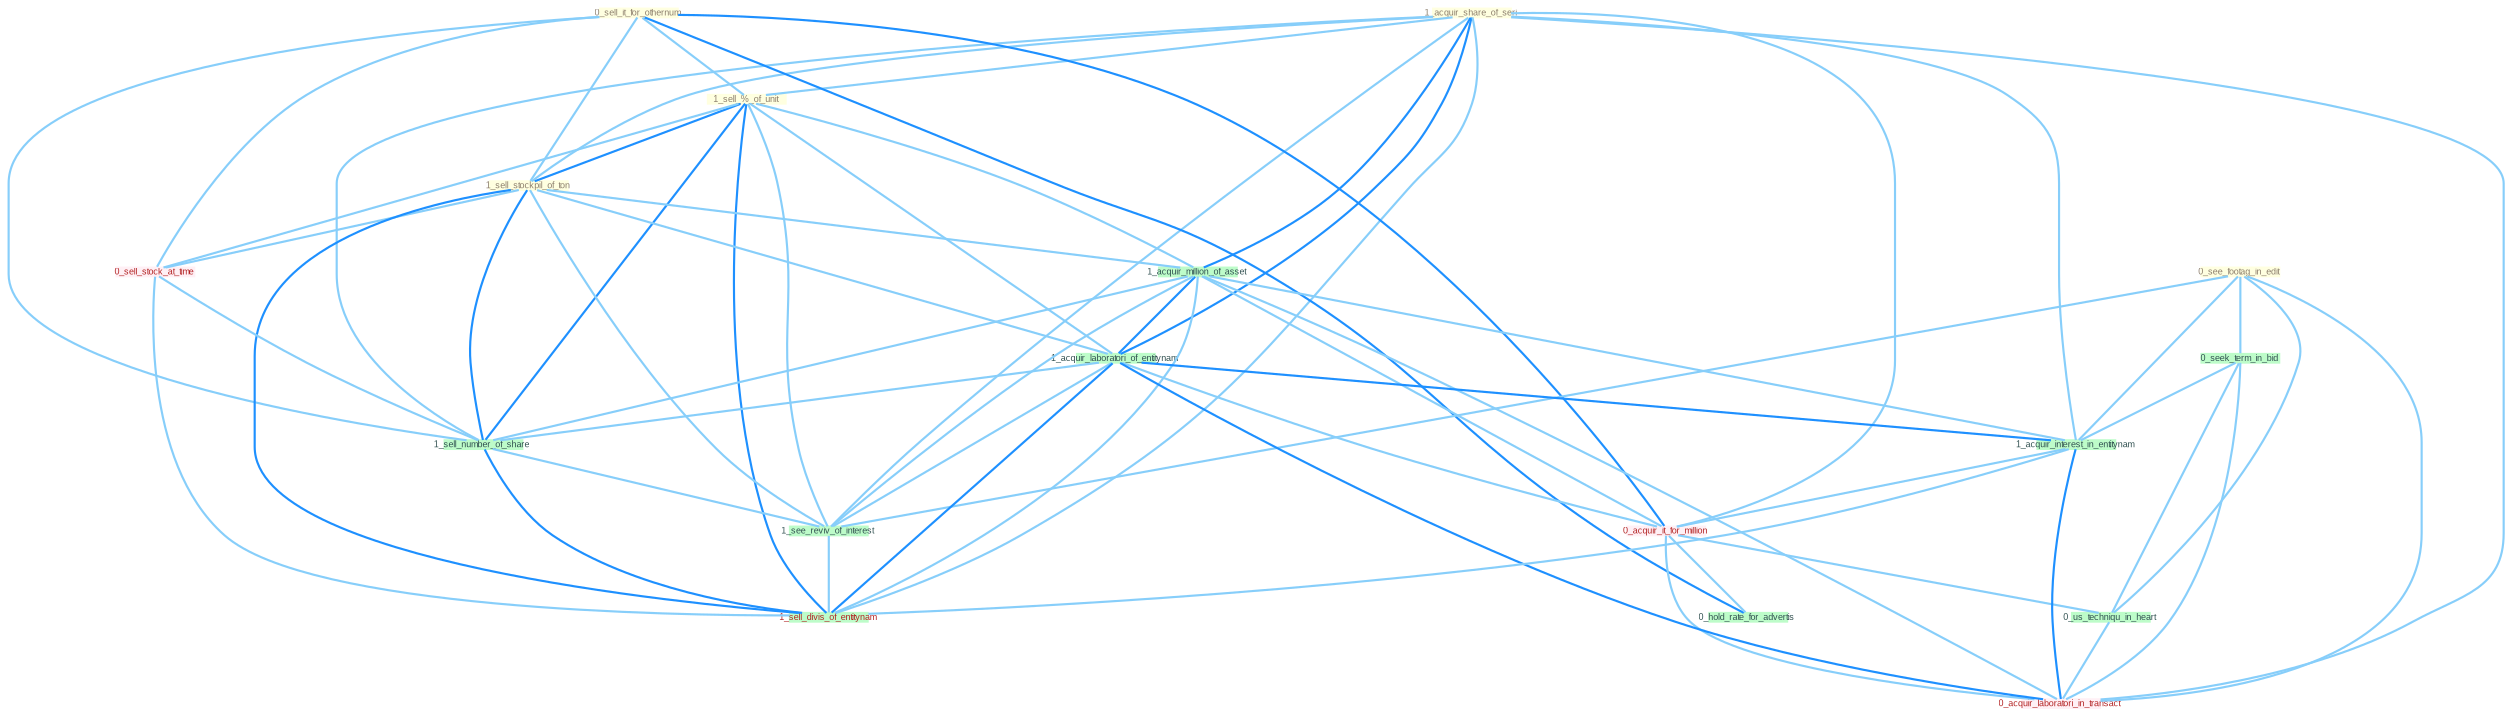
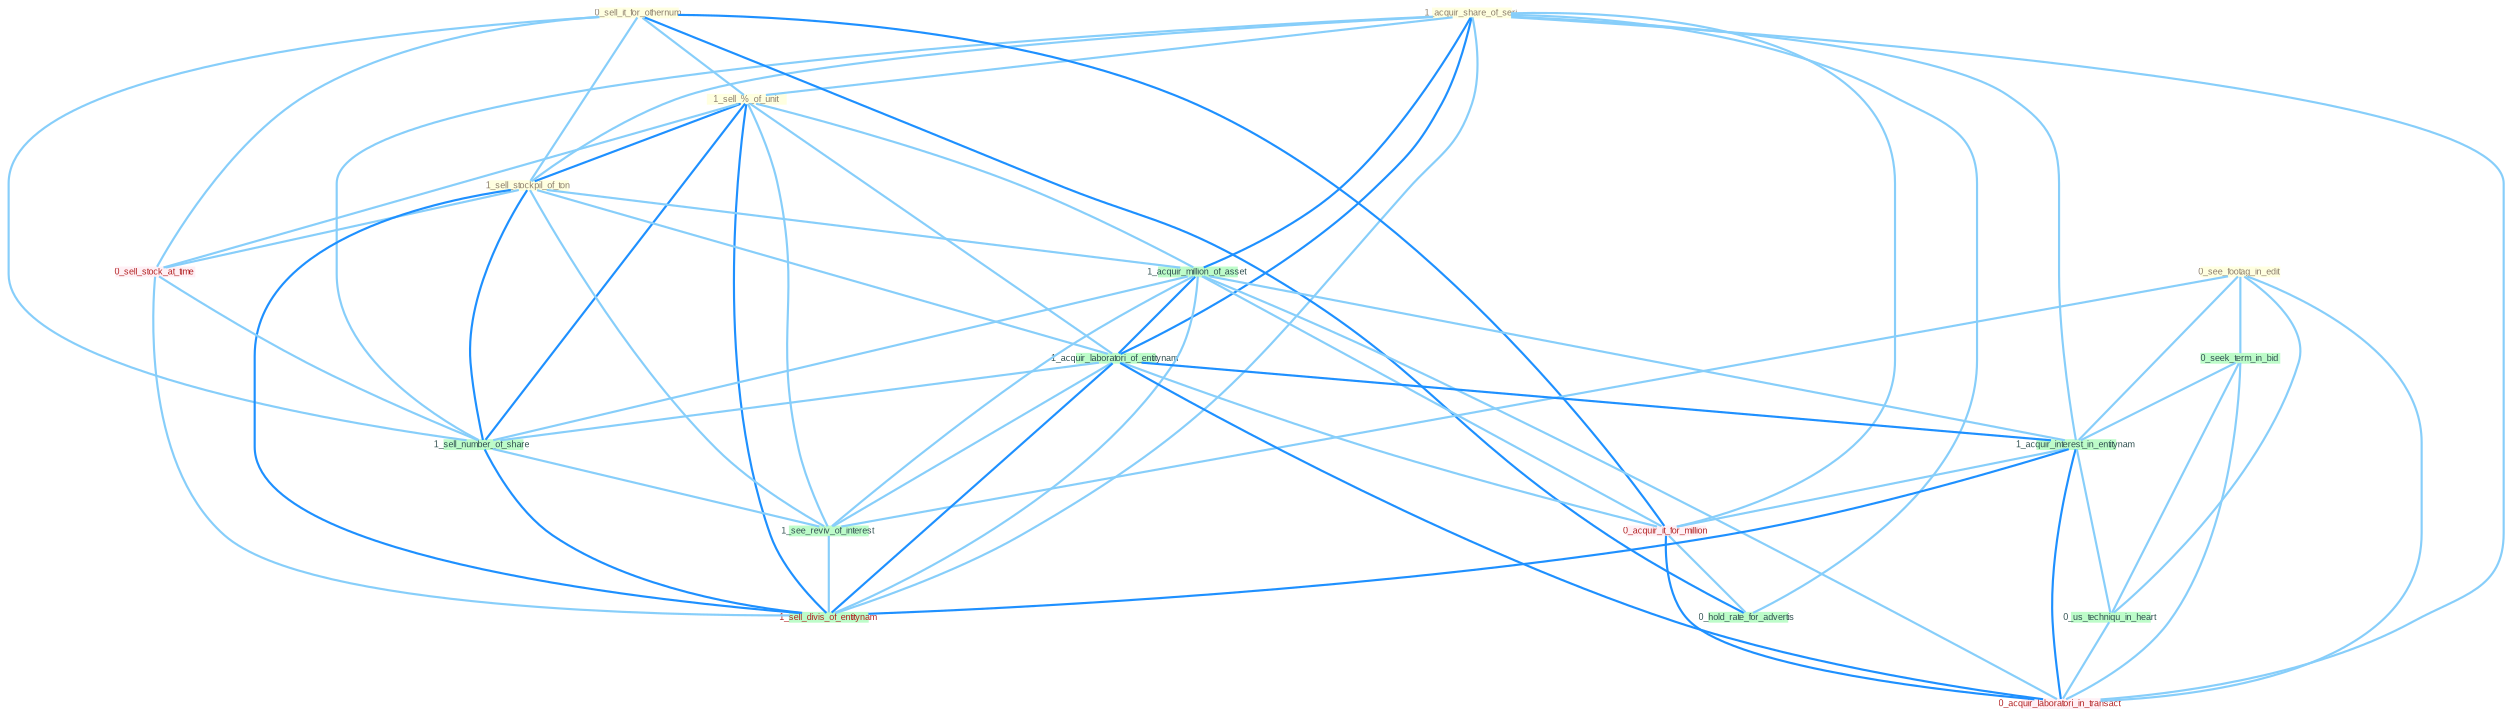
(1205, 211) -> (1977, 187)
(1474, 570) -> (1474, 570)
(1888, 574) -> (2094, 531)
(1813, 668) -> (1813, 668)
